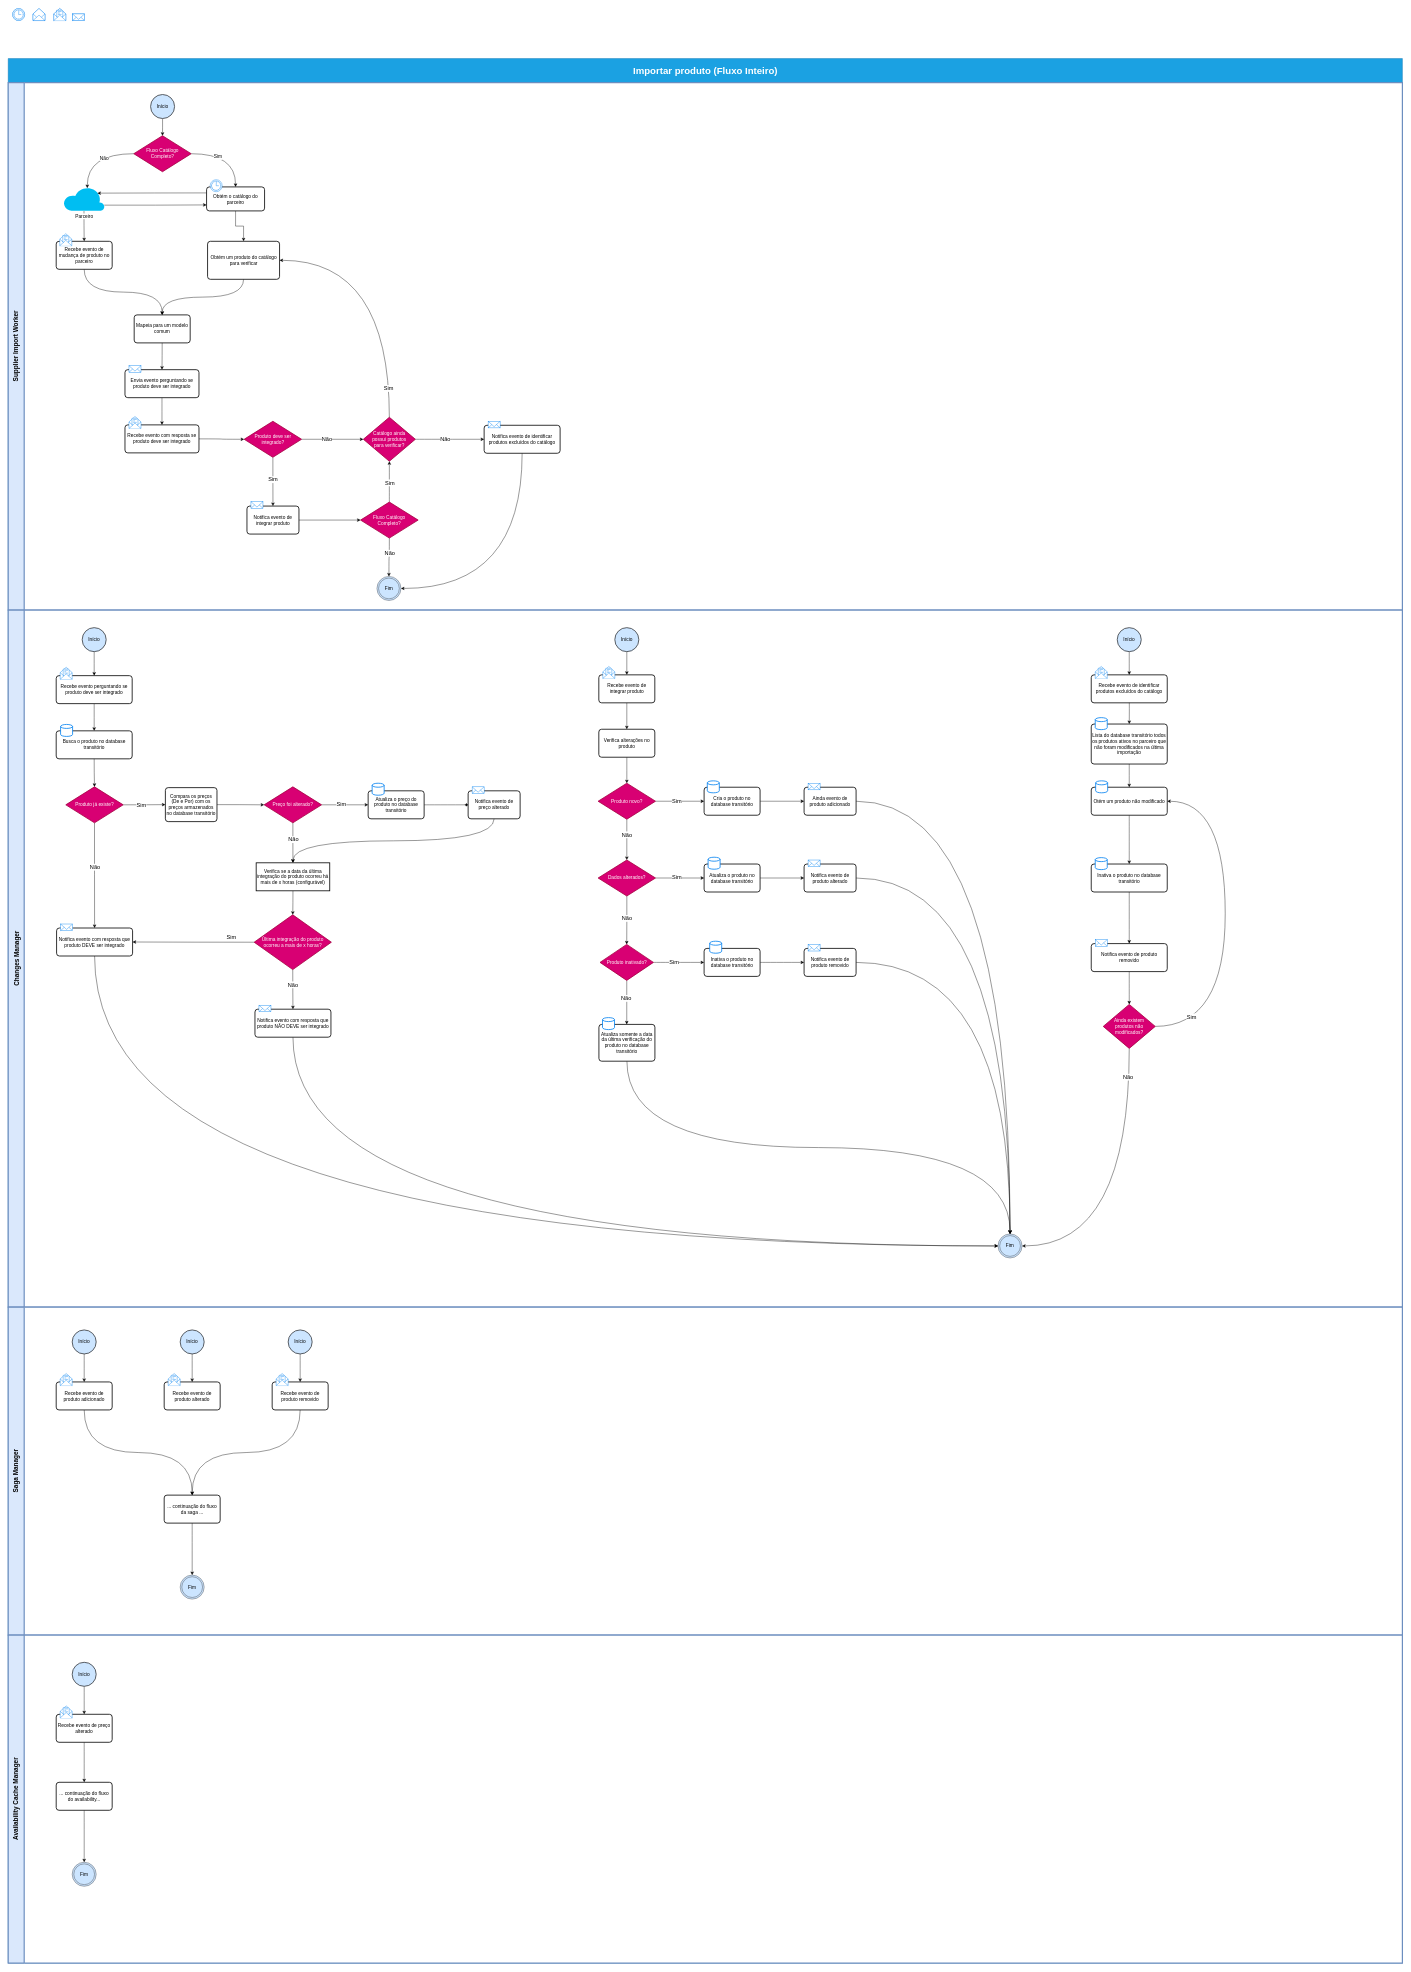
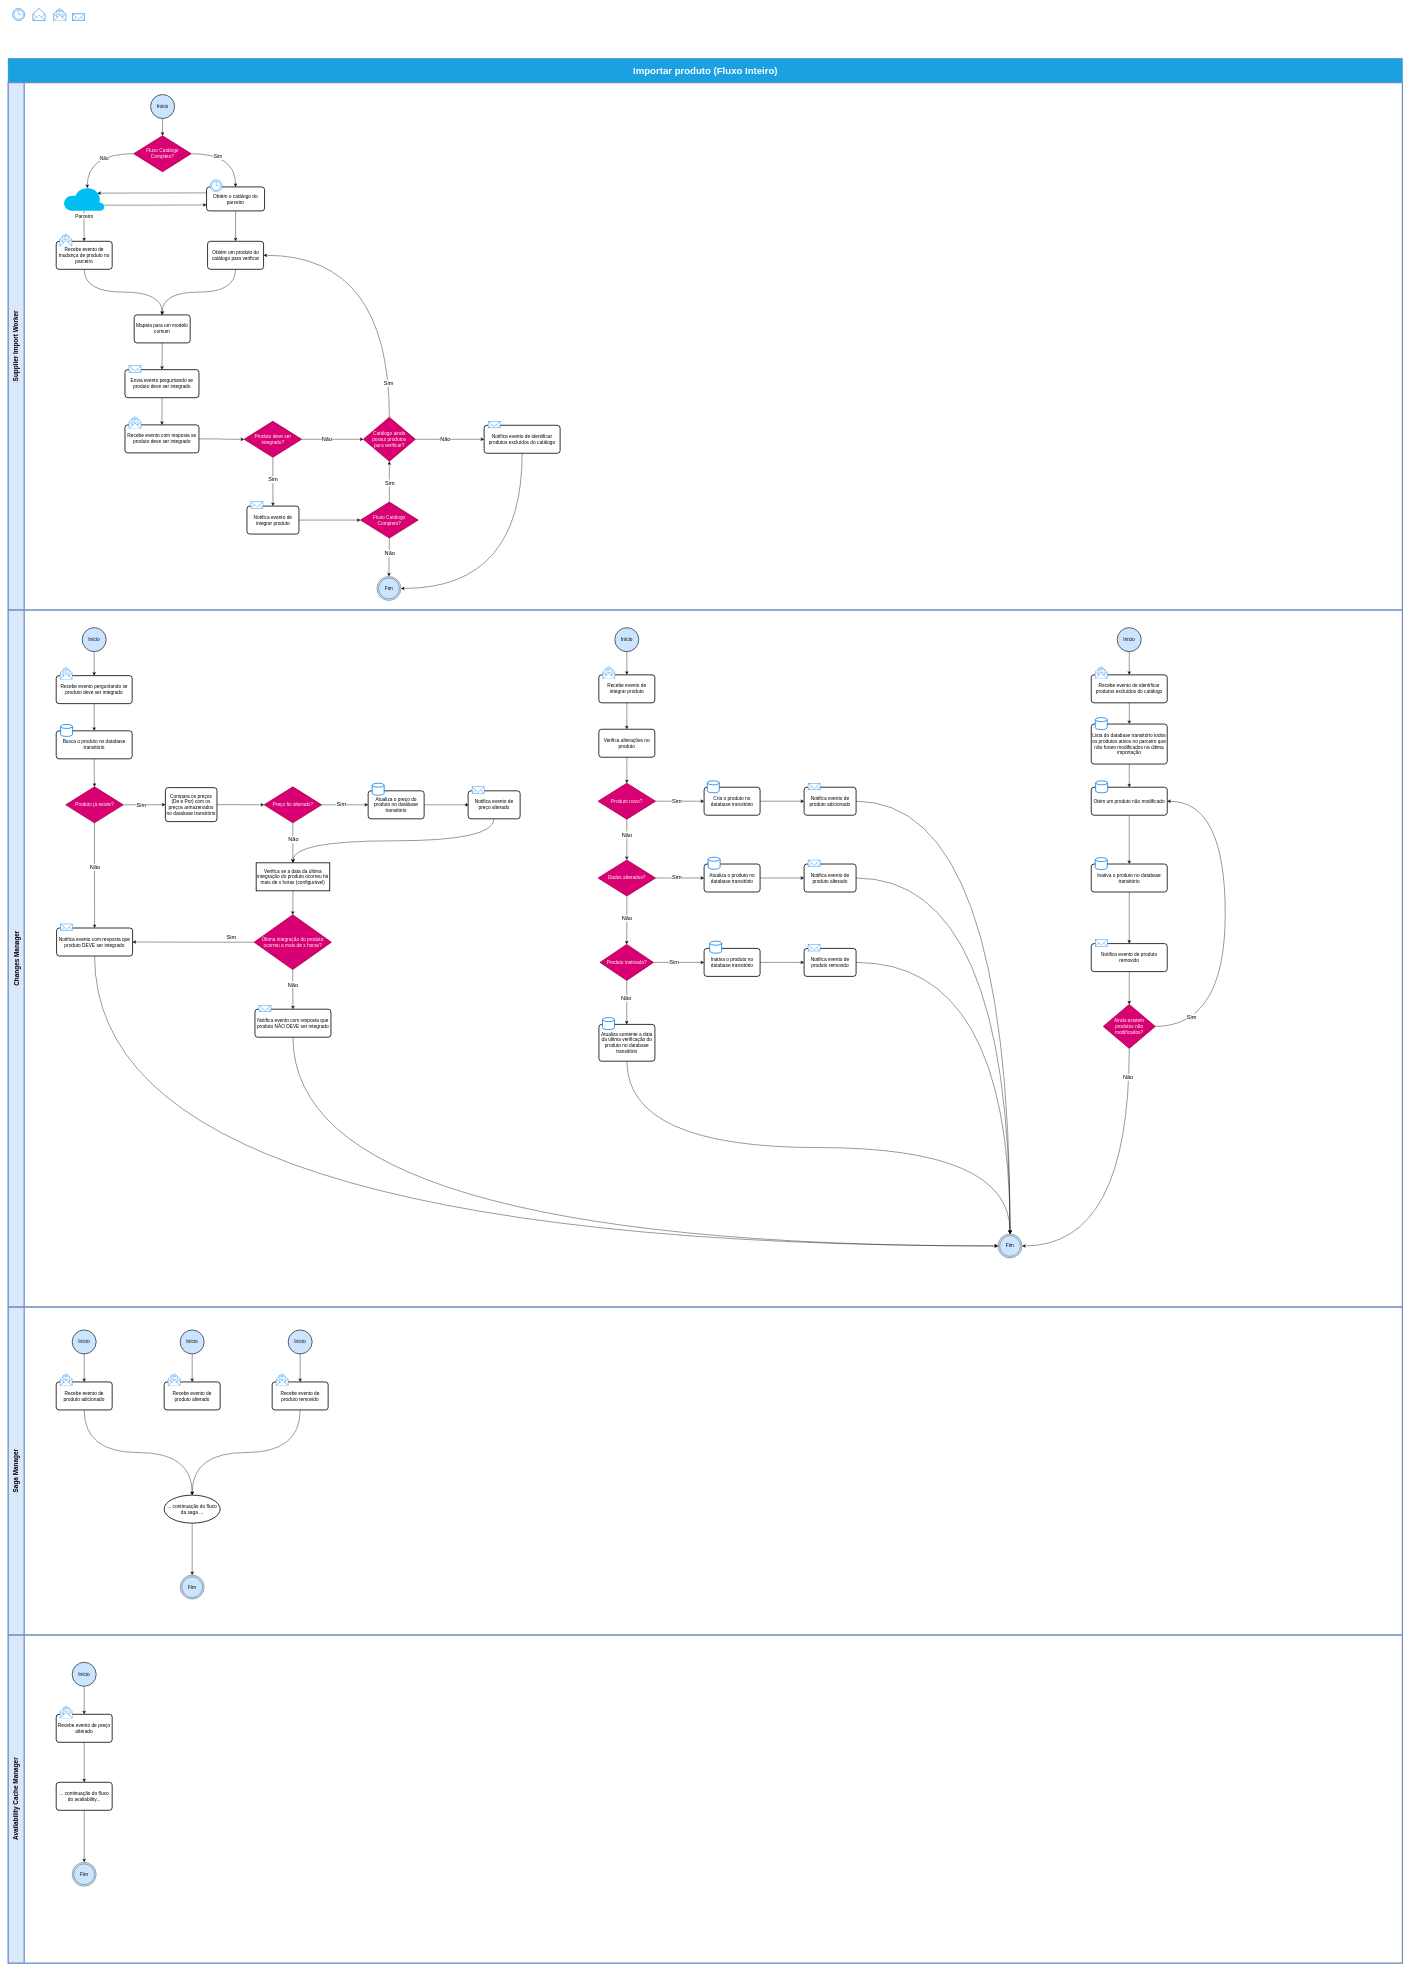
(244, 260) -> (236, 255)
(830, 801) -> (830, 801)
(192, 1509) -> (192, 1509)
